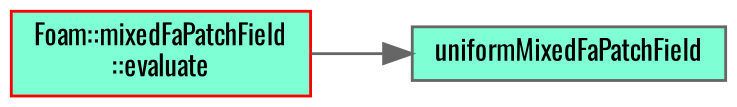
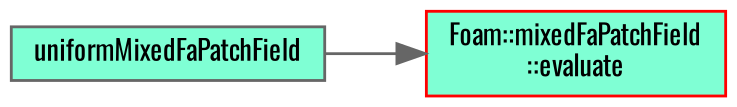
(347, 54) -> (361, 54)
